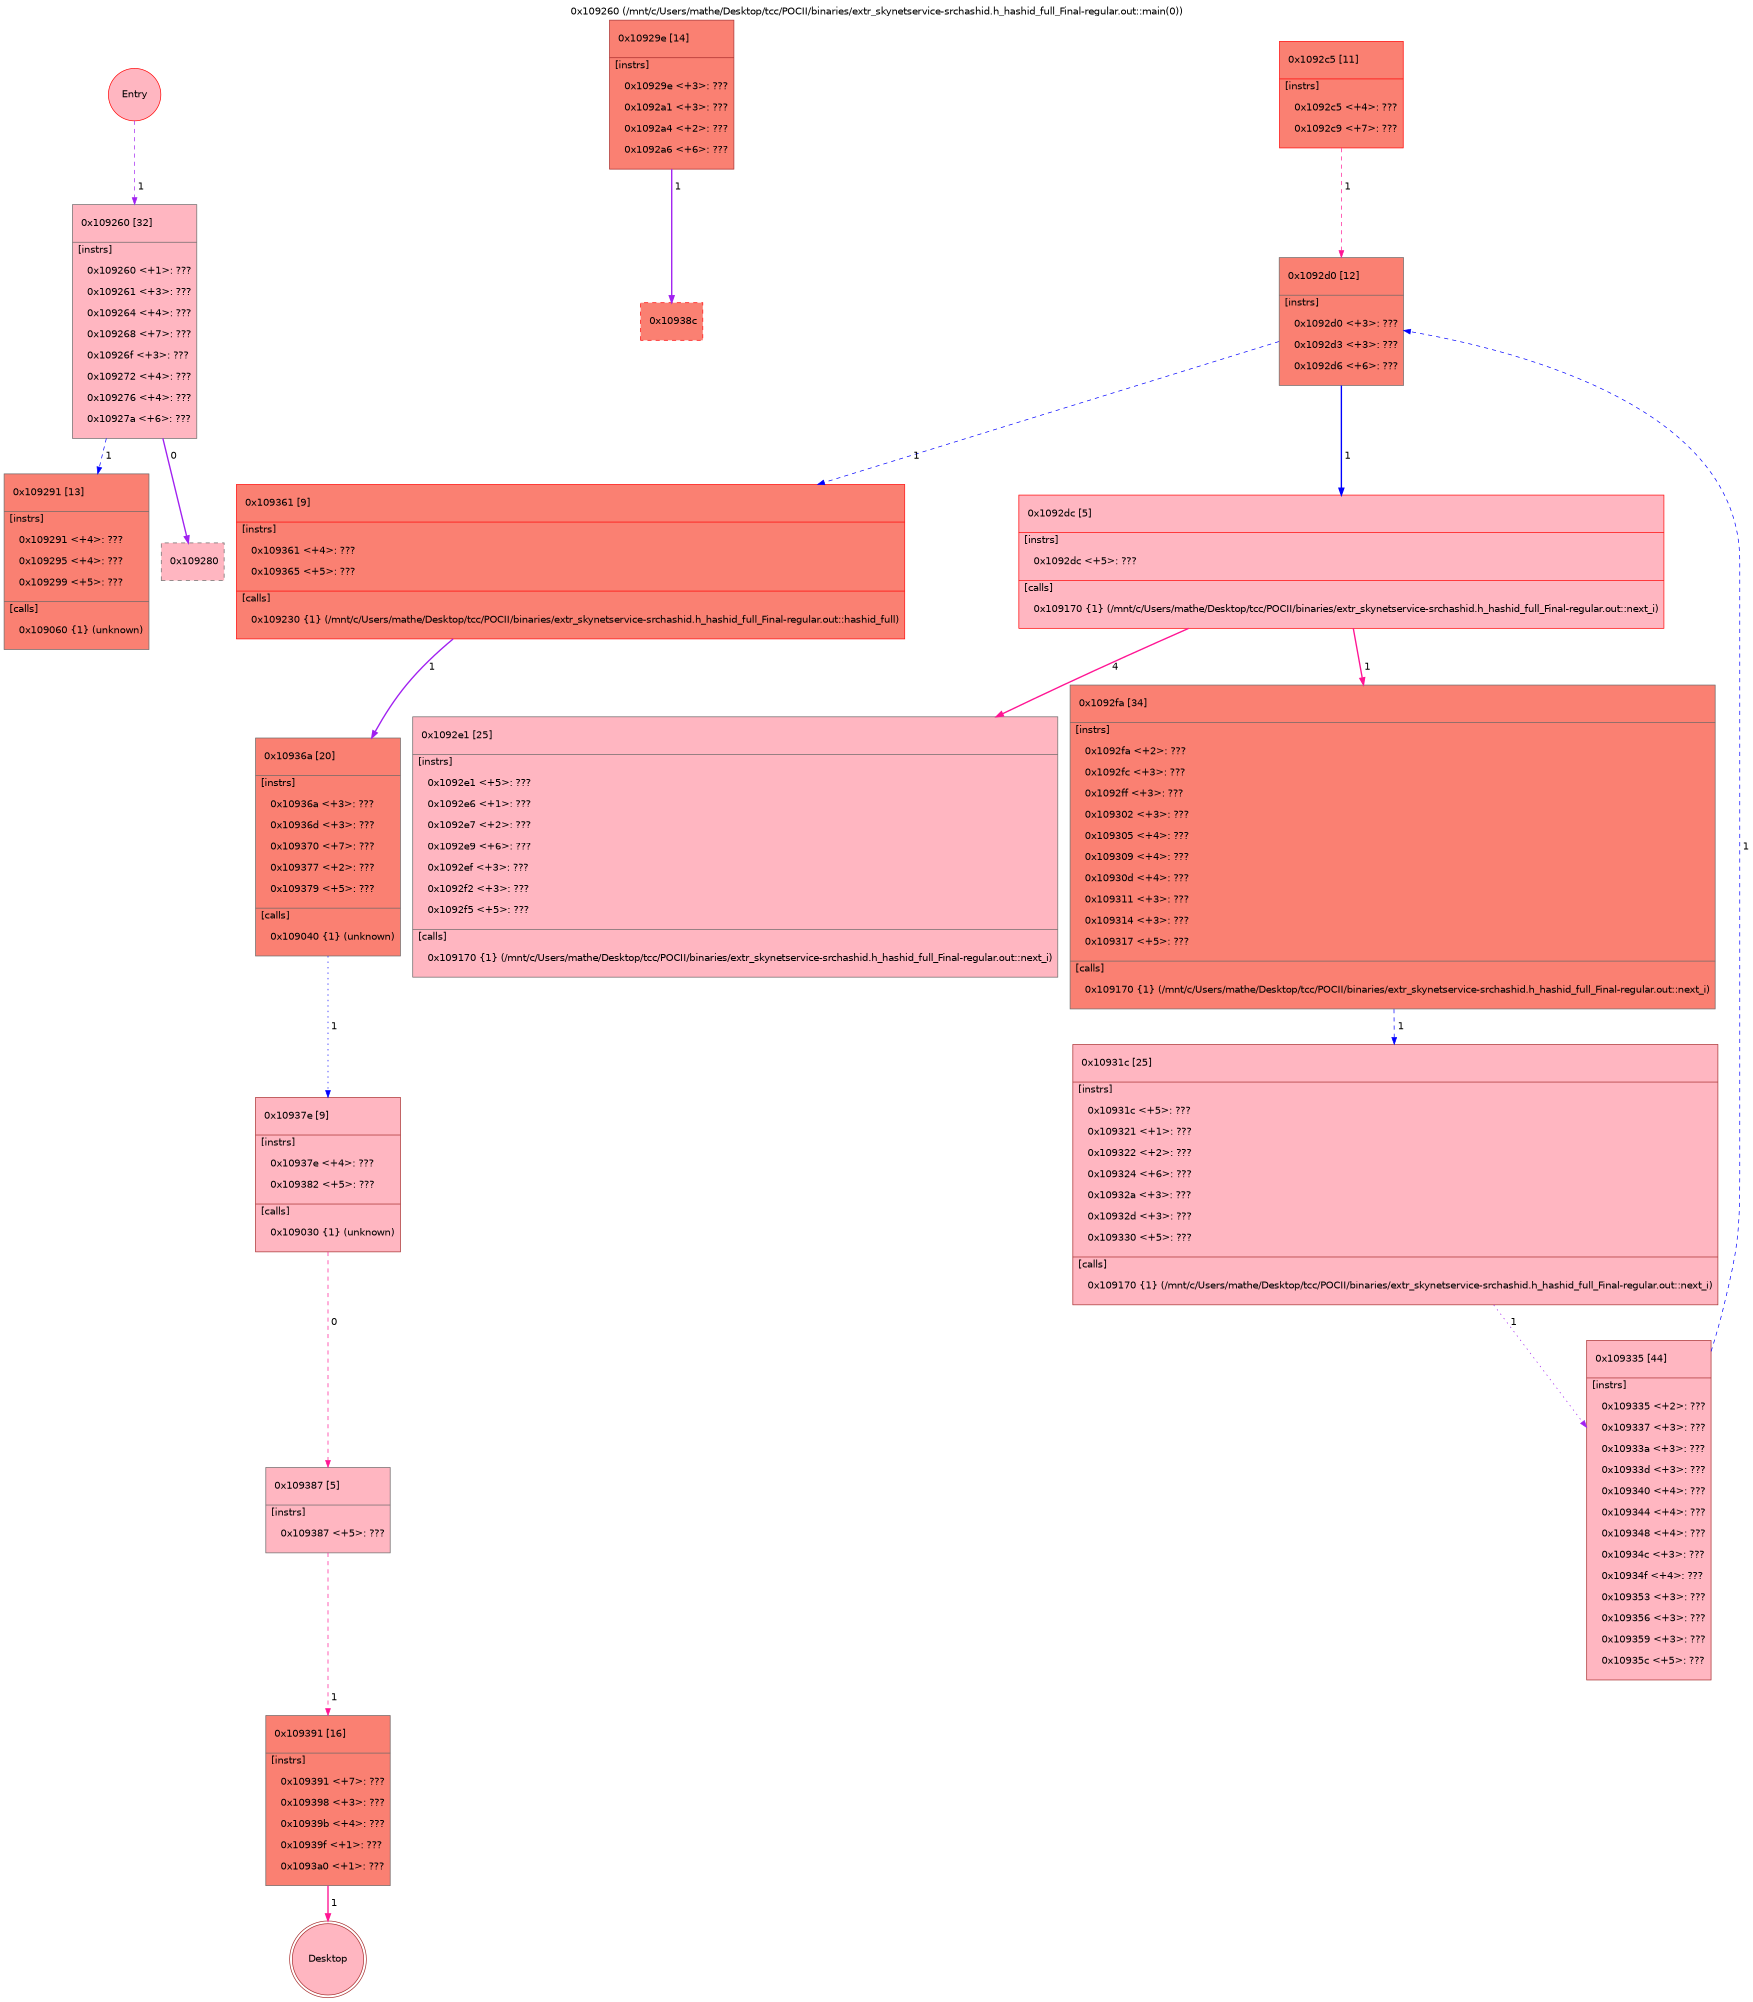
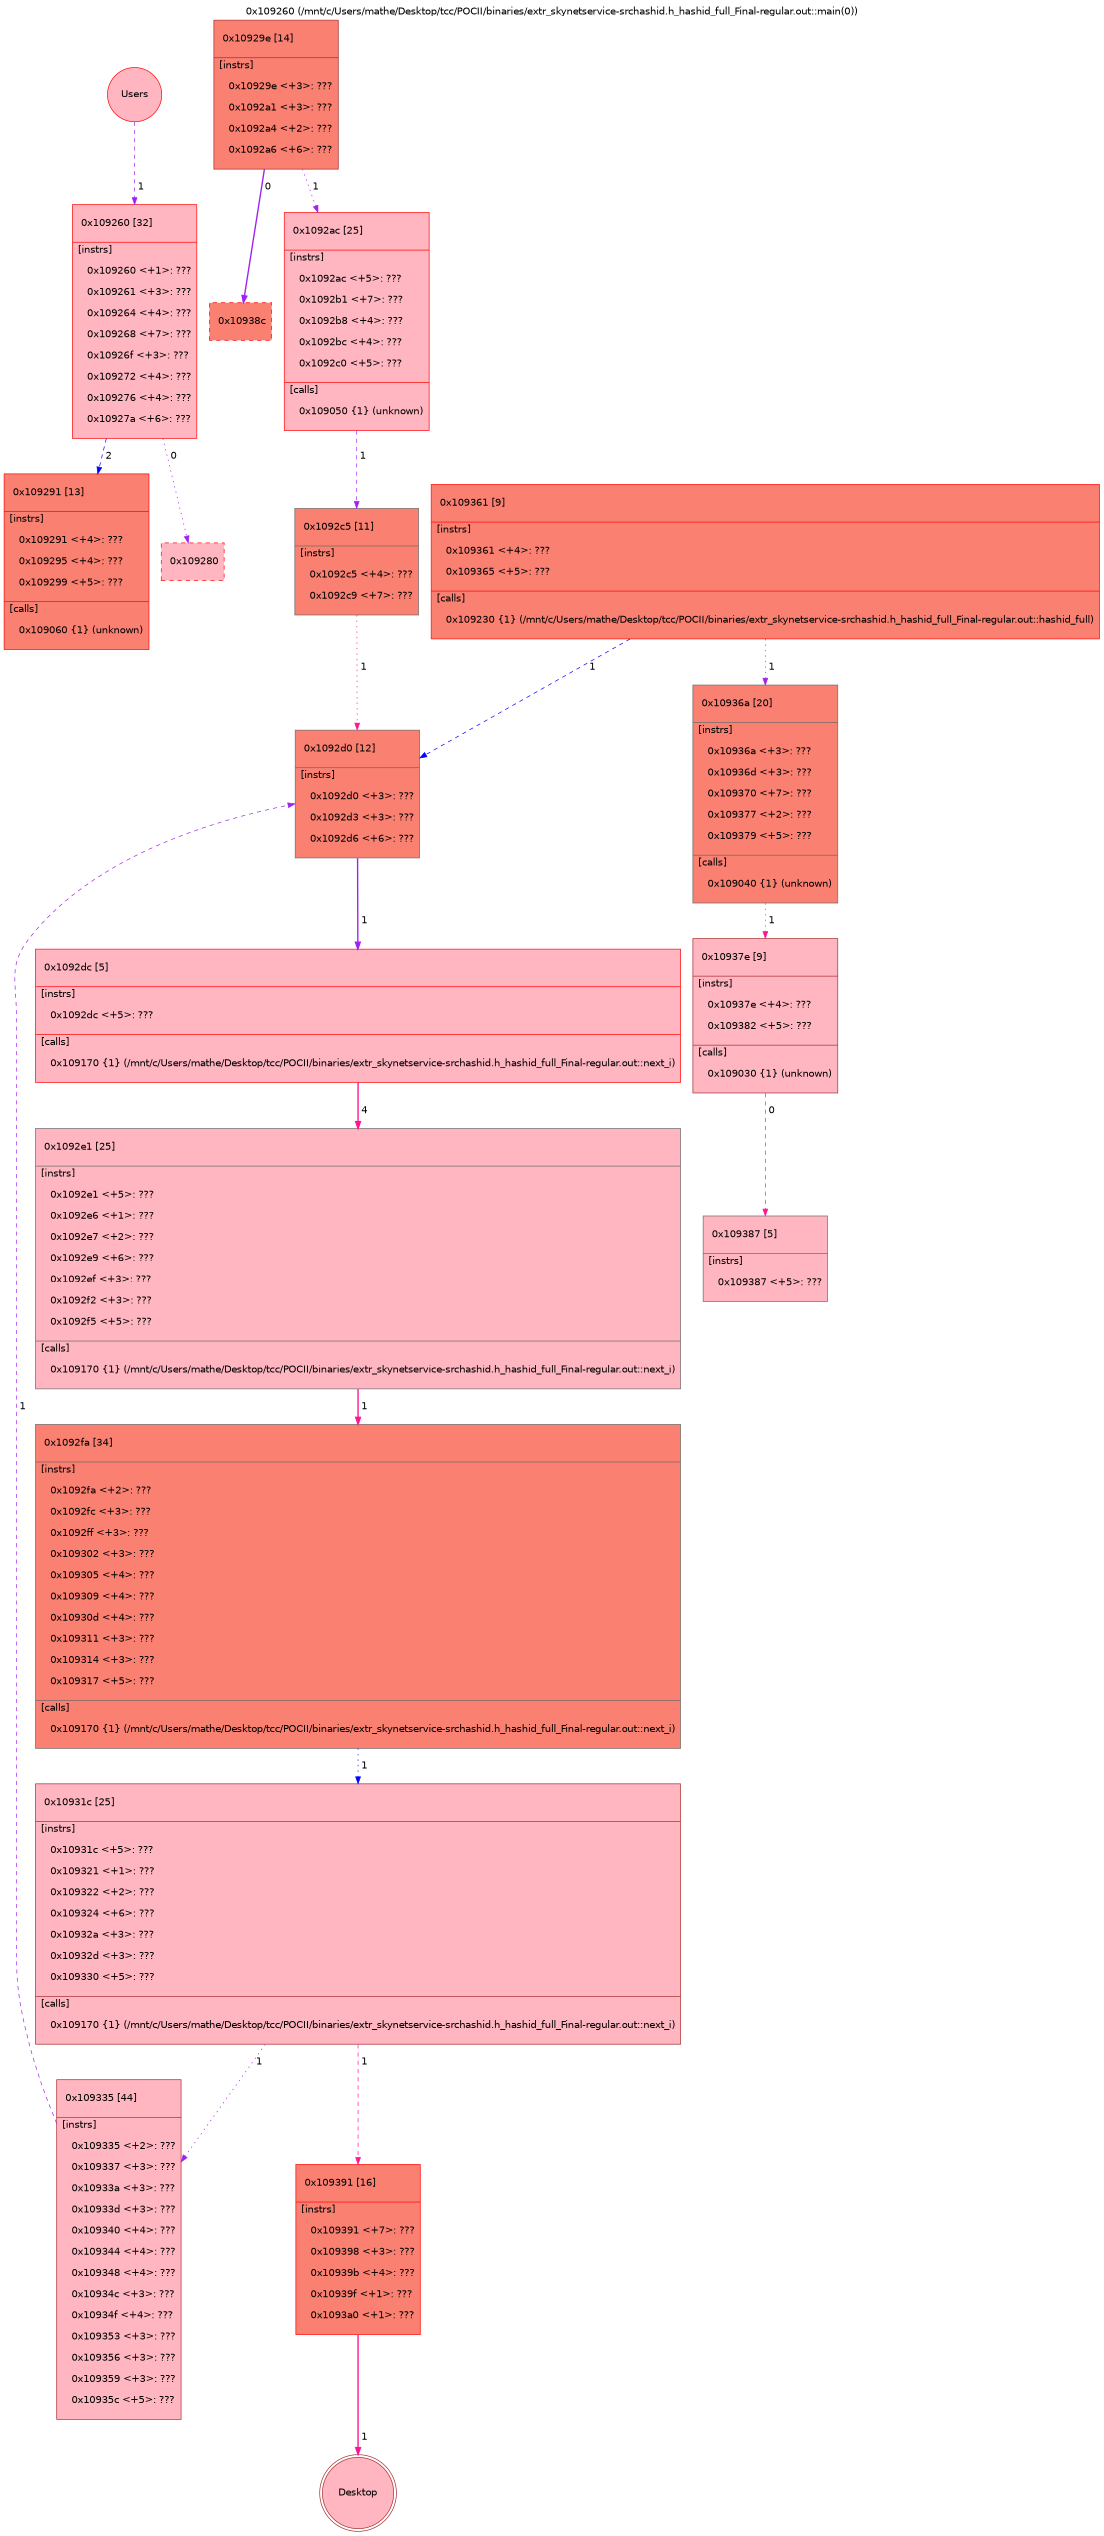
(135, 95) -> (135, 95)
(1341, 95) -> (357, 562)
(676, 187) -> (266, 187)
(1341, 199) -> (357, 669)
(135, 322) -> (135, 322)
none -> (357, 322)
(1052, 412) -> (528, 697)
(1341, 437) -> (358, 900)
(107, 456) -> (107, 456)
(175, 487) -> (175, 487)
(77, 562) -> (77, 562)
(193, 562) -> (193, 562)
(1358, 653) -> (358, 1403)
(409, 681) -> (765, 659)
(1740, 741) -> (16, 1384)
(328, 1023) -> (765, 917)
(1394, 1023) -> (358, 1763)
(328, 1631) -> (358, 2101)
(328, 1801) -> (358, 2250)
